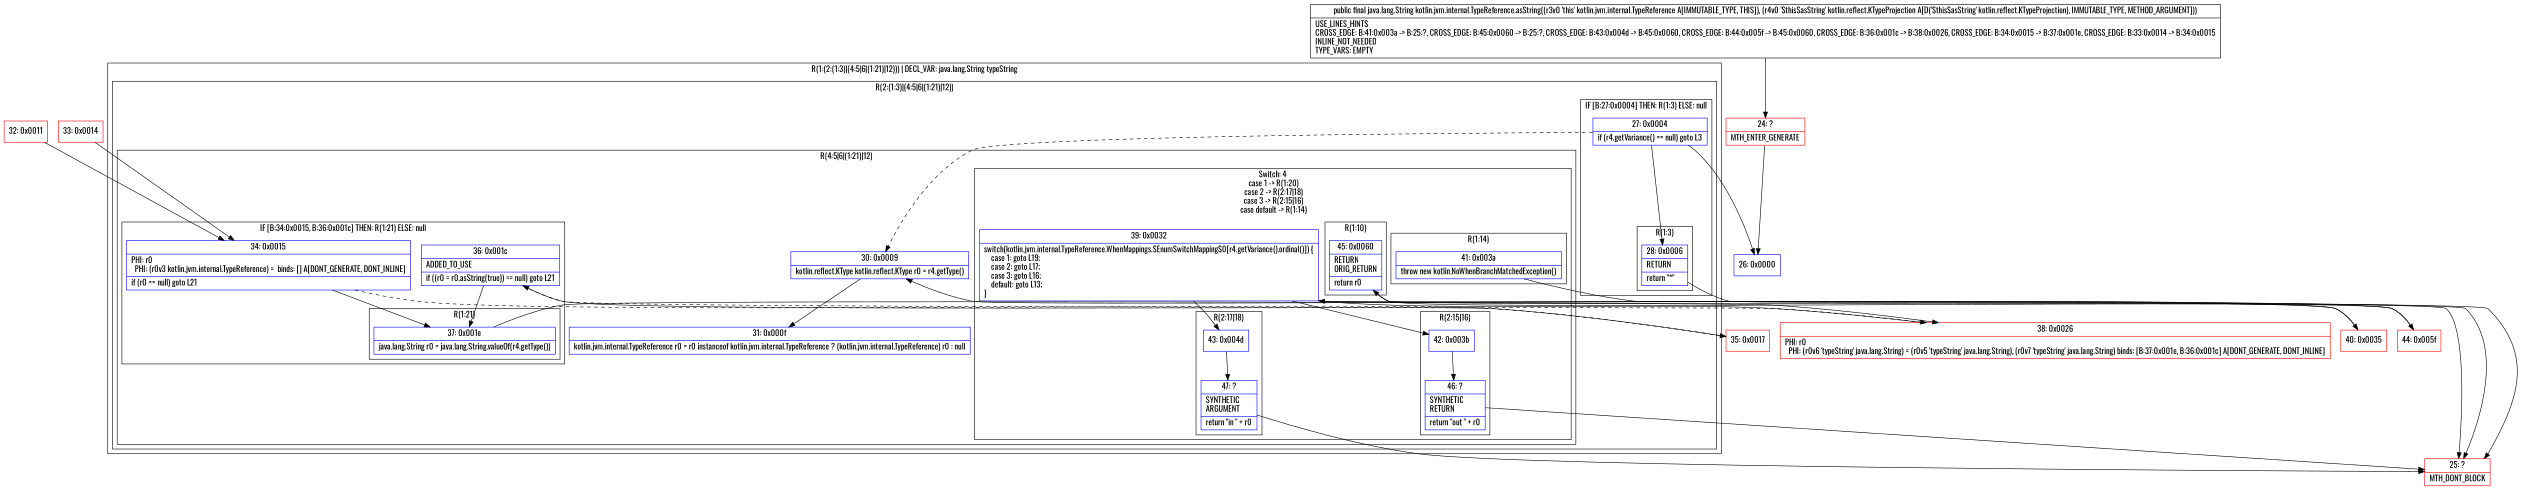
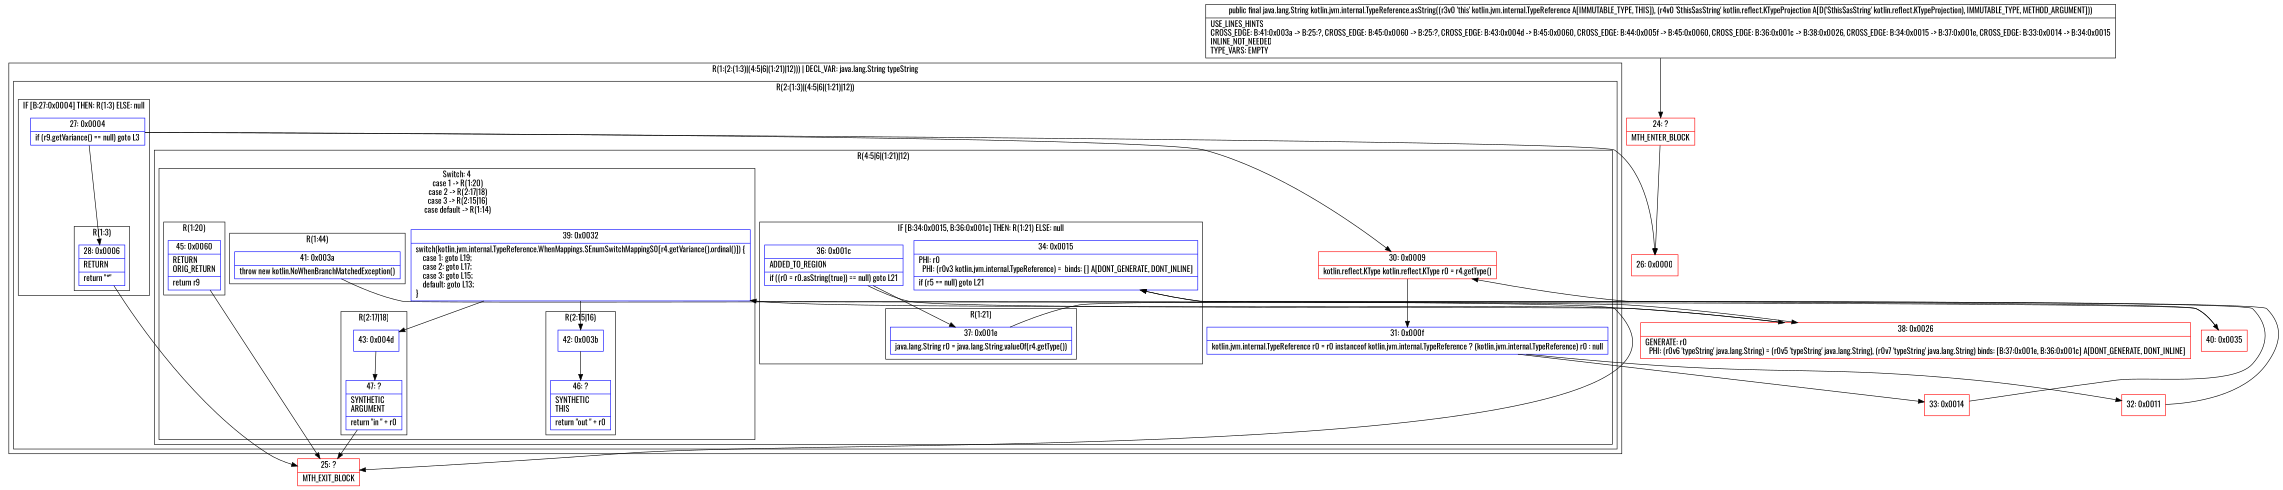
(1217, 137) -> (1064, 142)
(1650, 138) -> (88, 138)
(1765, 138) -> (1661, 138)
(1356, 229) -> (194, 229)
(1479, 240) -> (317, 240)
(449, 265) -> (798, 265)
(880, 265) -> (1407, 265)
(1757, 265) -> (1655, 265)
(1013, 276) -> (444, 276)
(164, 283) -> (952, 283)
(1348, 283) -> (186, 283)
(372, 305) -> none
(1221, 307) -> (1322, 307)
(1748, 341) -> none
(2419, 341) -> none
(1797, 343) -> (1667, 343)
none -> (1822, 371)
none -> (1718, 378)
(1442, 409) -> (563, 409)
(1952, 438) -> none
(2457, 479) -> (329, 479)
